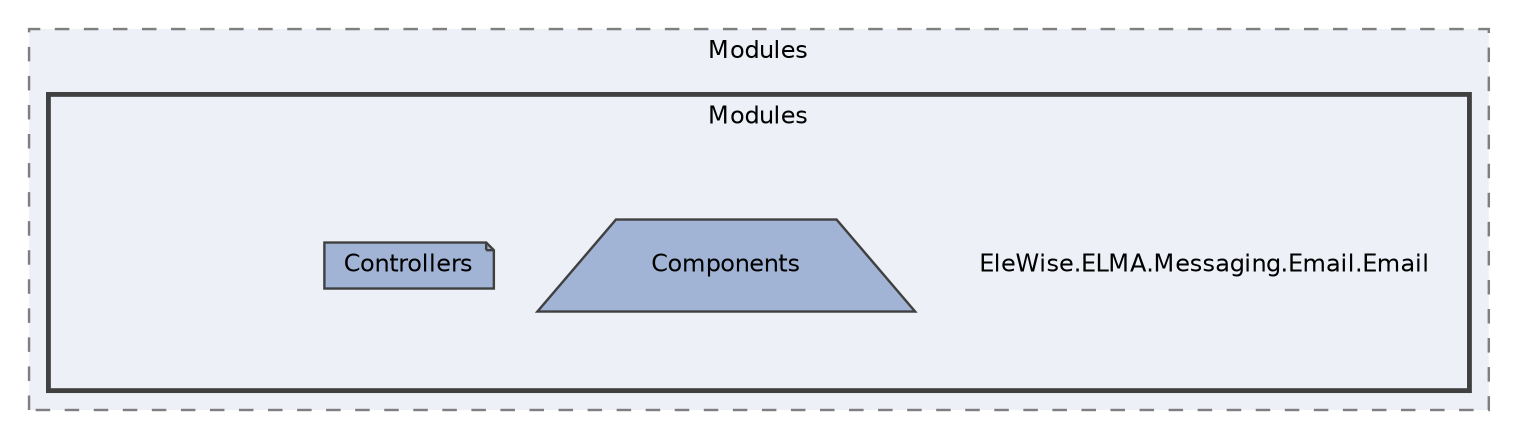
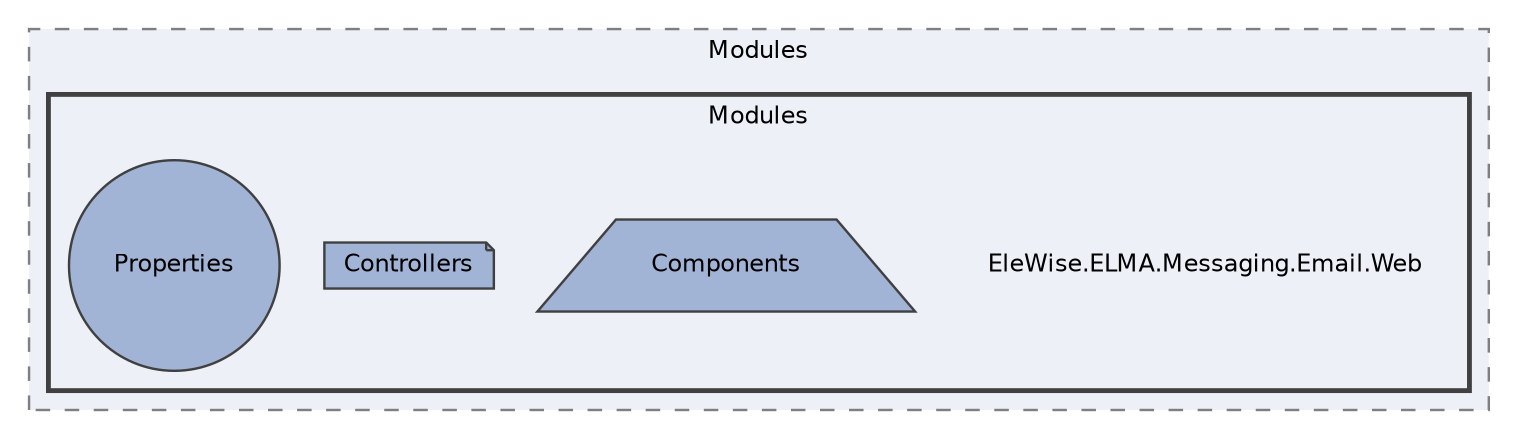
none -> (174, 266)
(1206, 266) -> (1206, 266)
